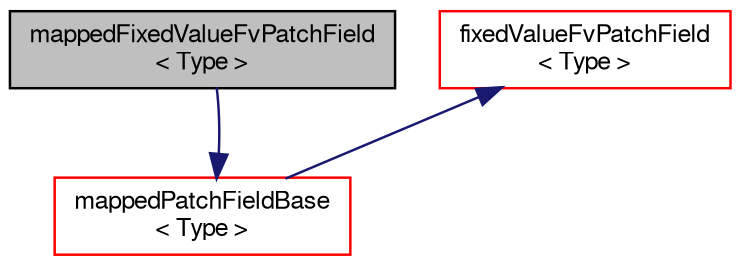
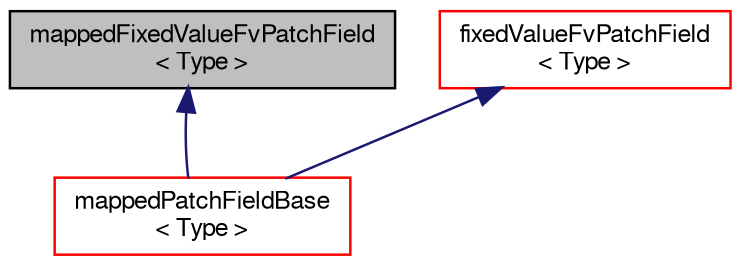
(219, 121) -> (186, 145)
